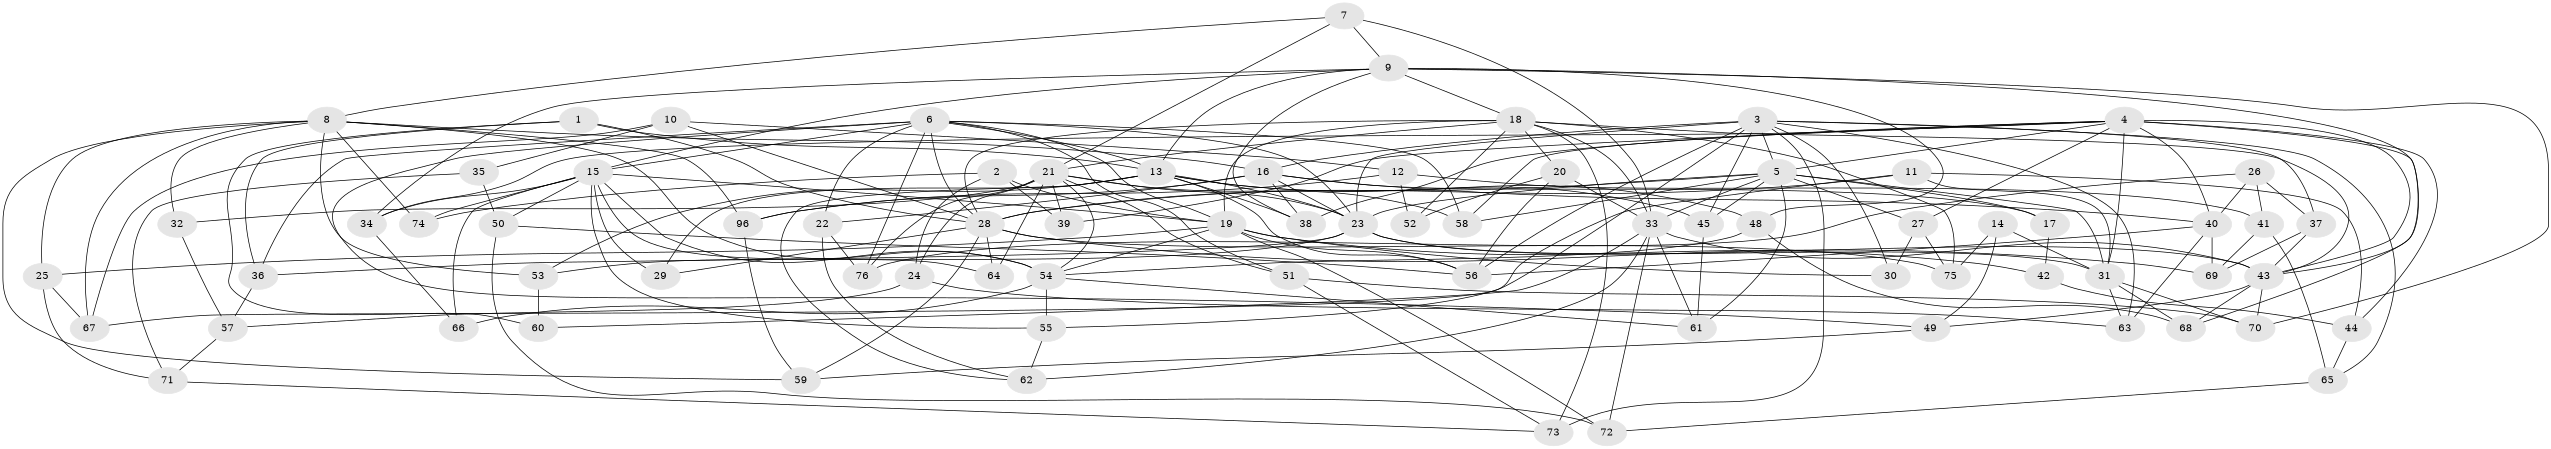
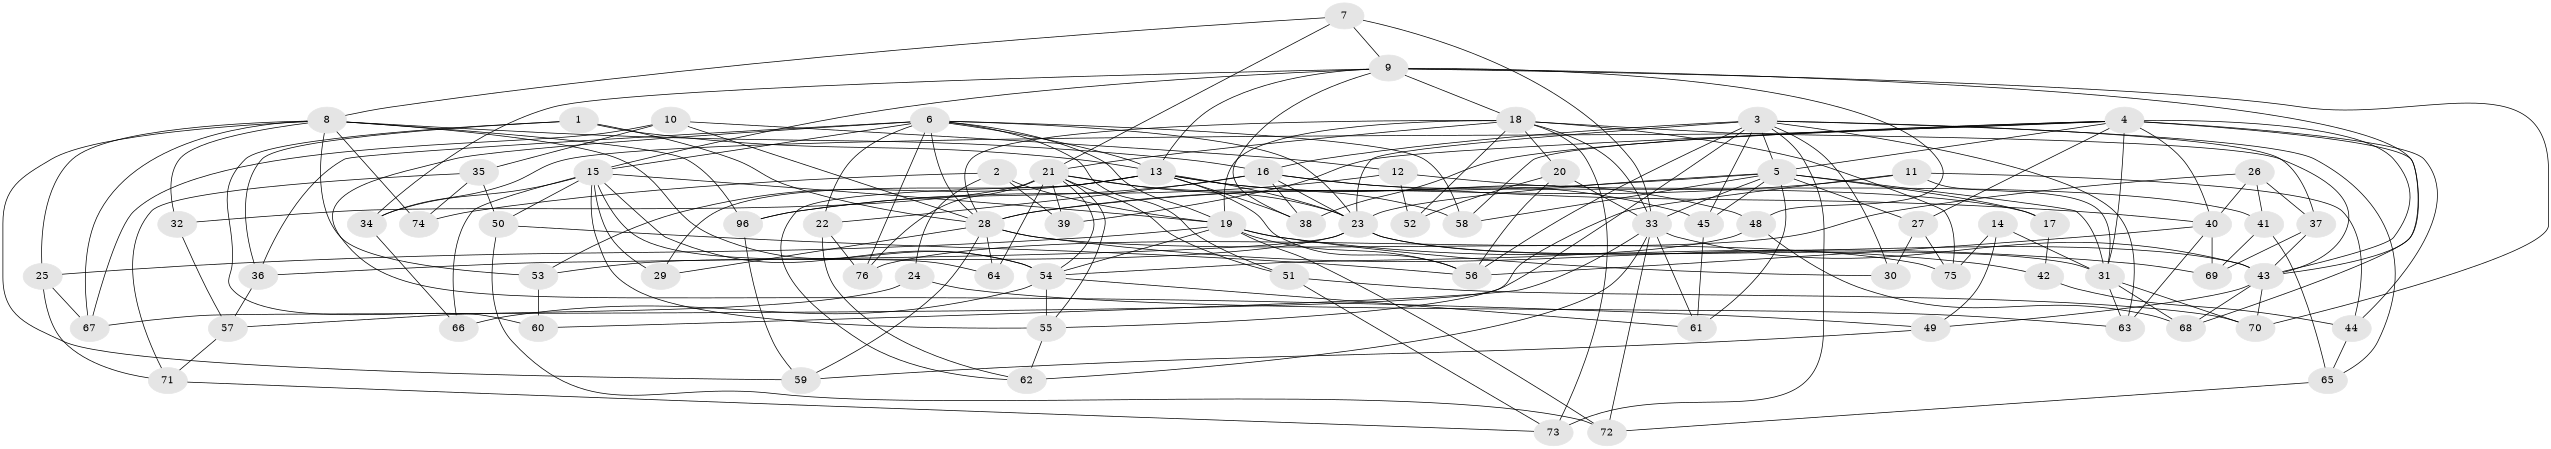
(505, 196) -> (456, 192)
(946, 224) -> (1104, 229)
